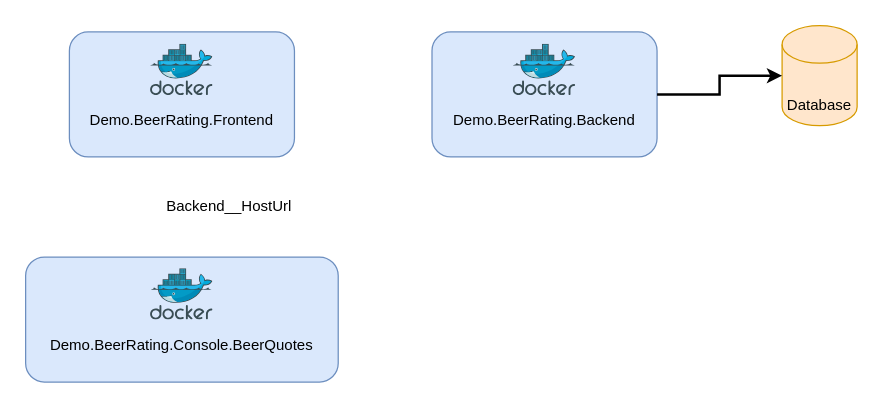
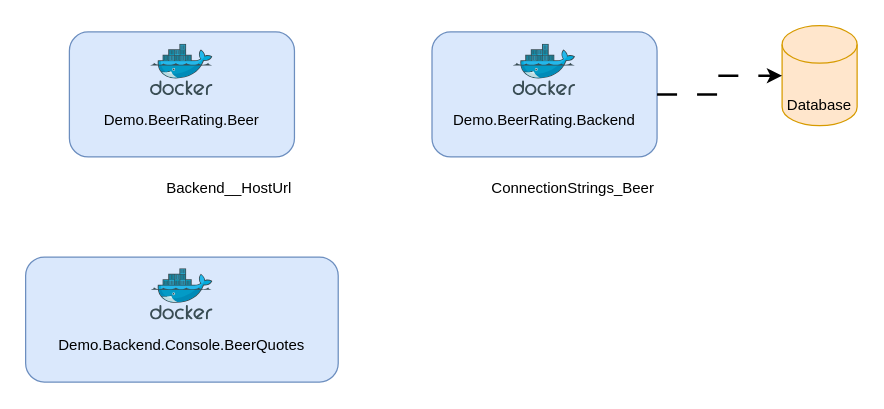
(719, 86) -> (719, 86)
(182, 119) -> (182, 119)
none -> (544, 188)
(182, 207) -> (182, 188)
(182, 344) -> (182, 344)
